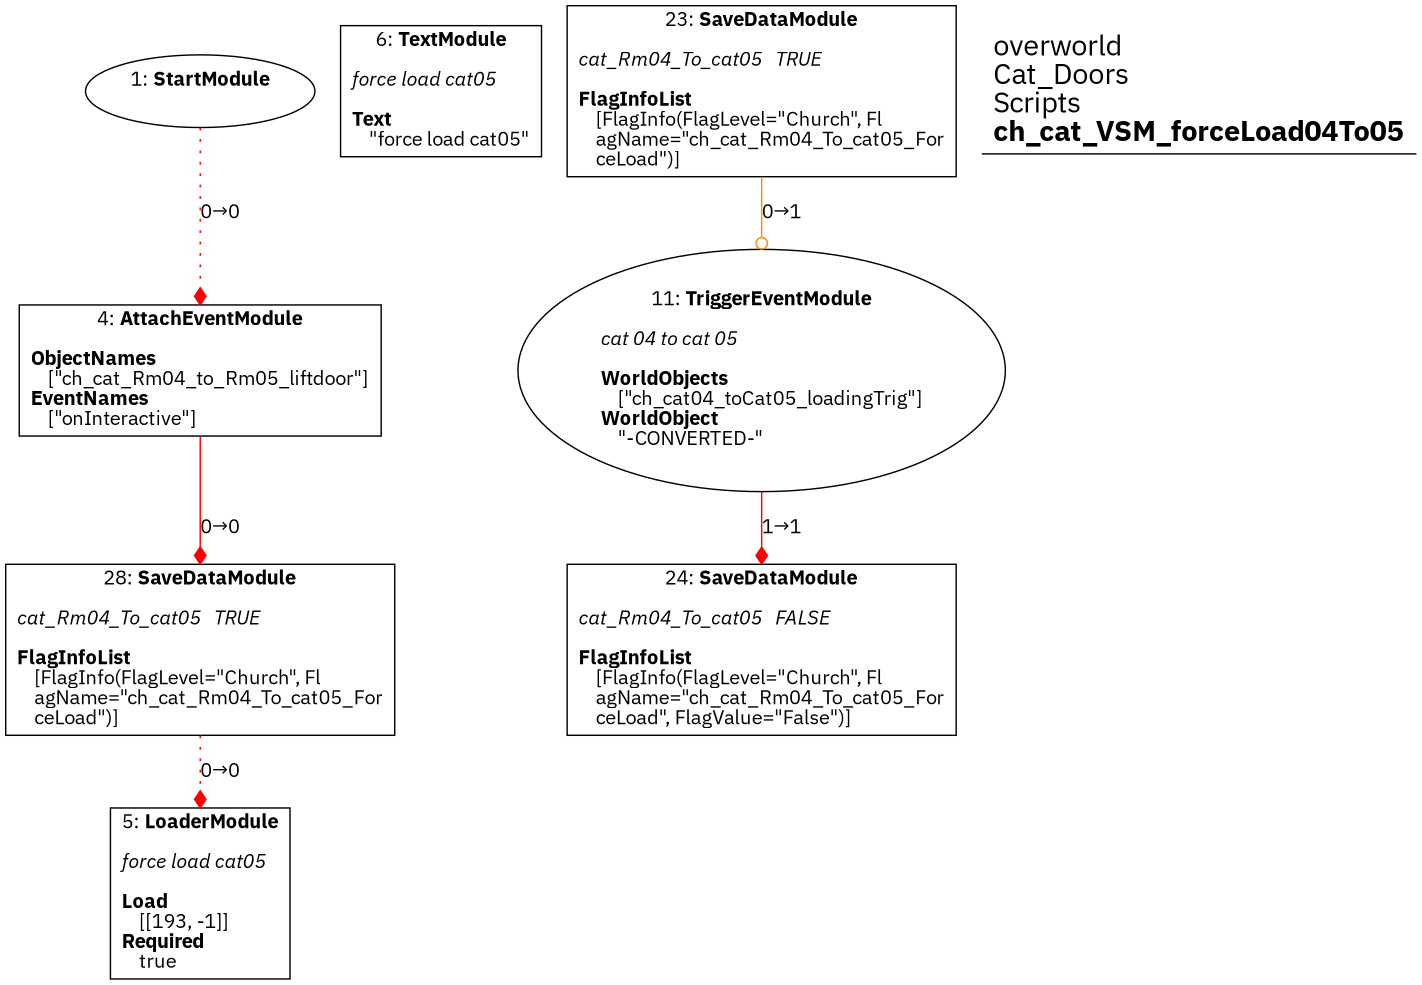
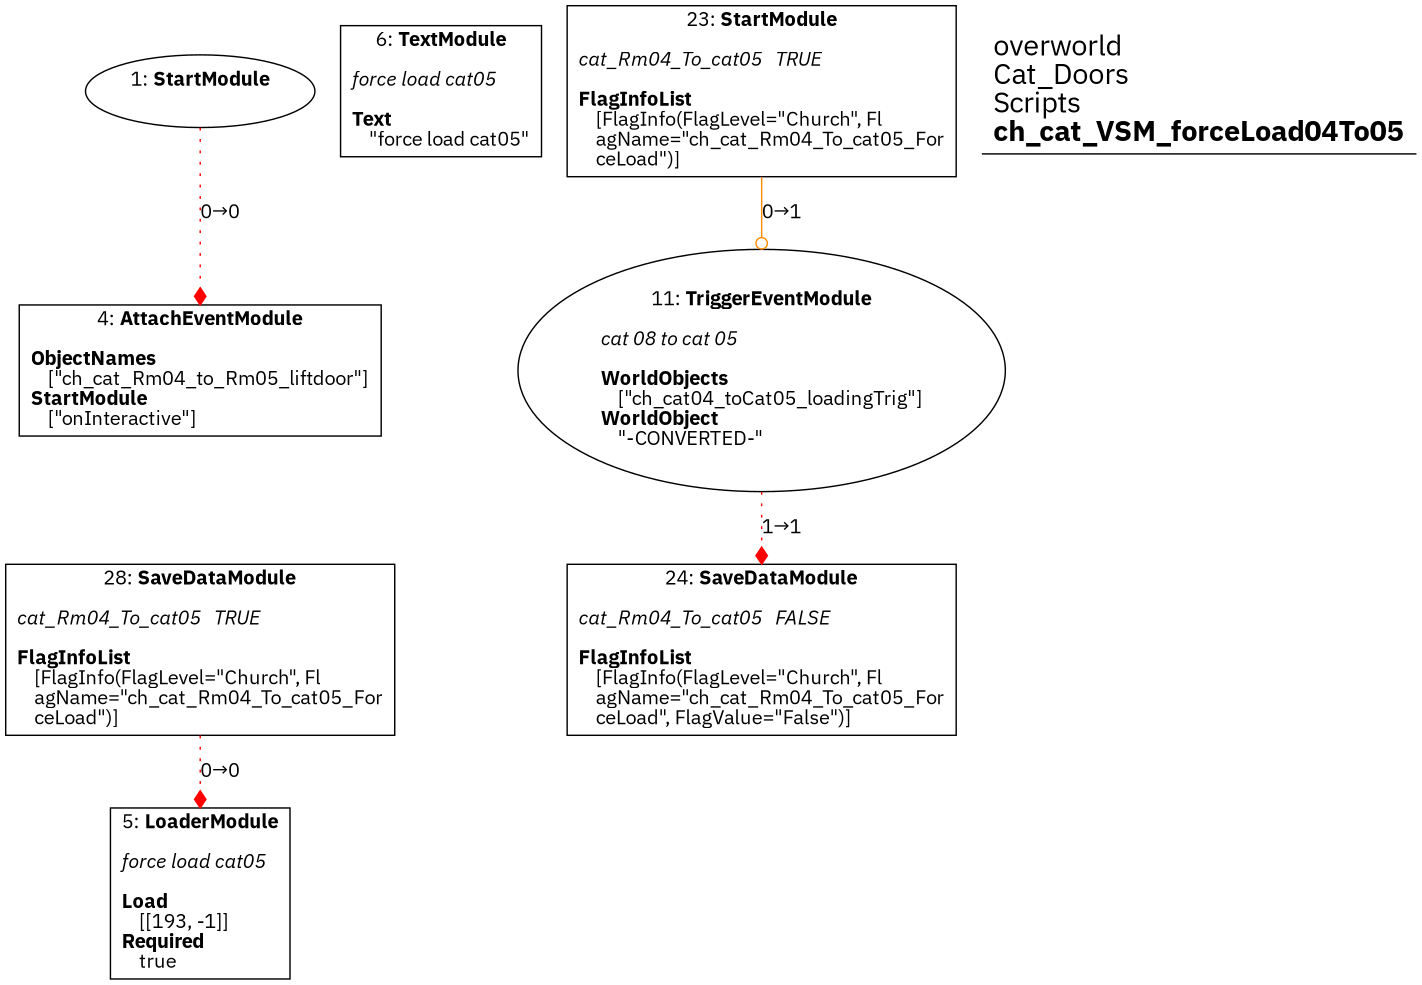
(779, 20) -> (779, 20)
(670, 339) -> (670, 339)
(90, 399) -> (89, 399)
(200, 492) -> none
(762, 519) -> (762, 519)
